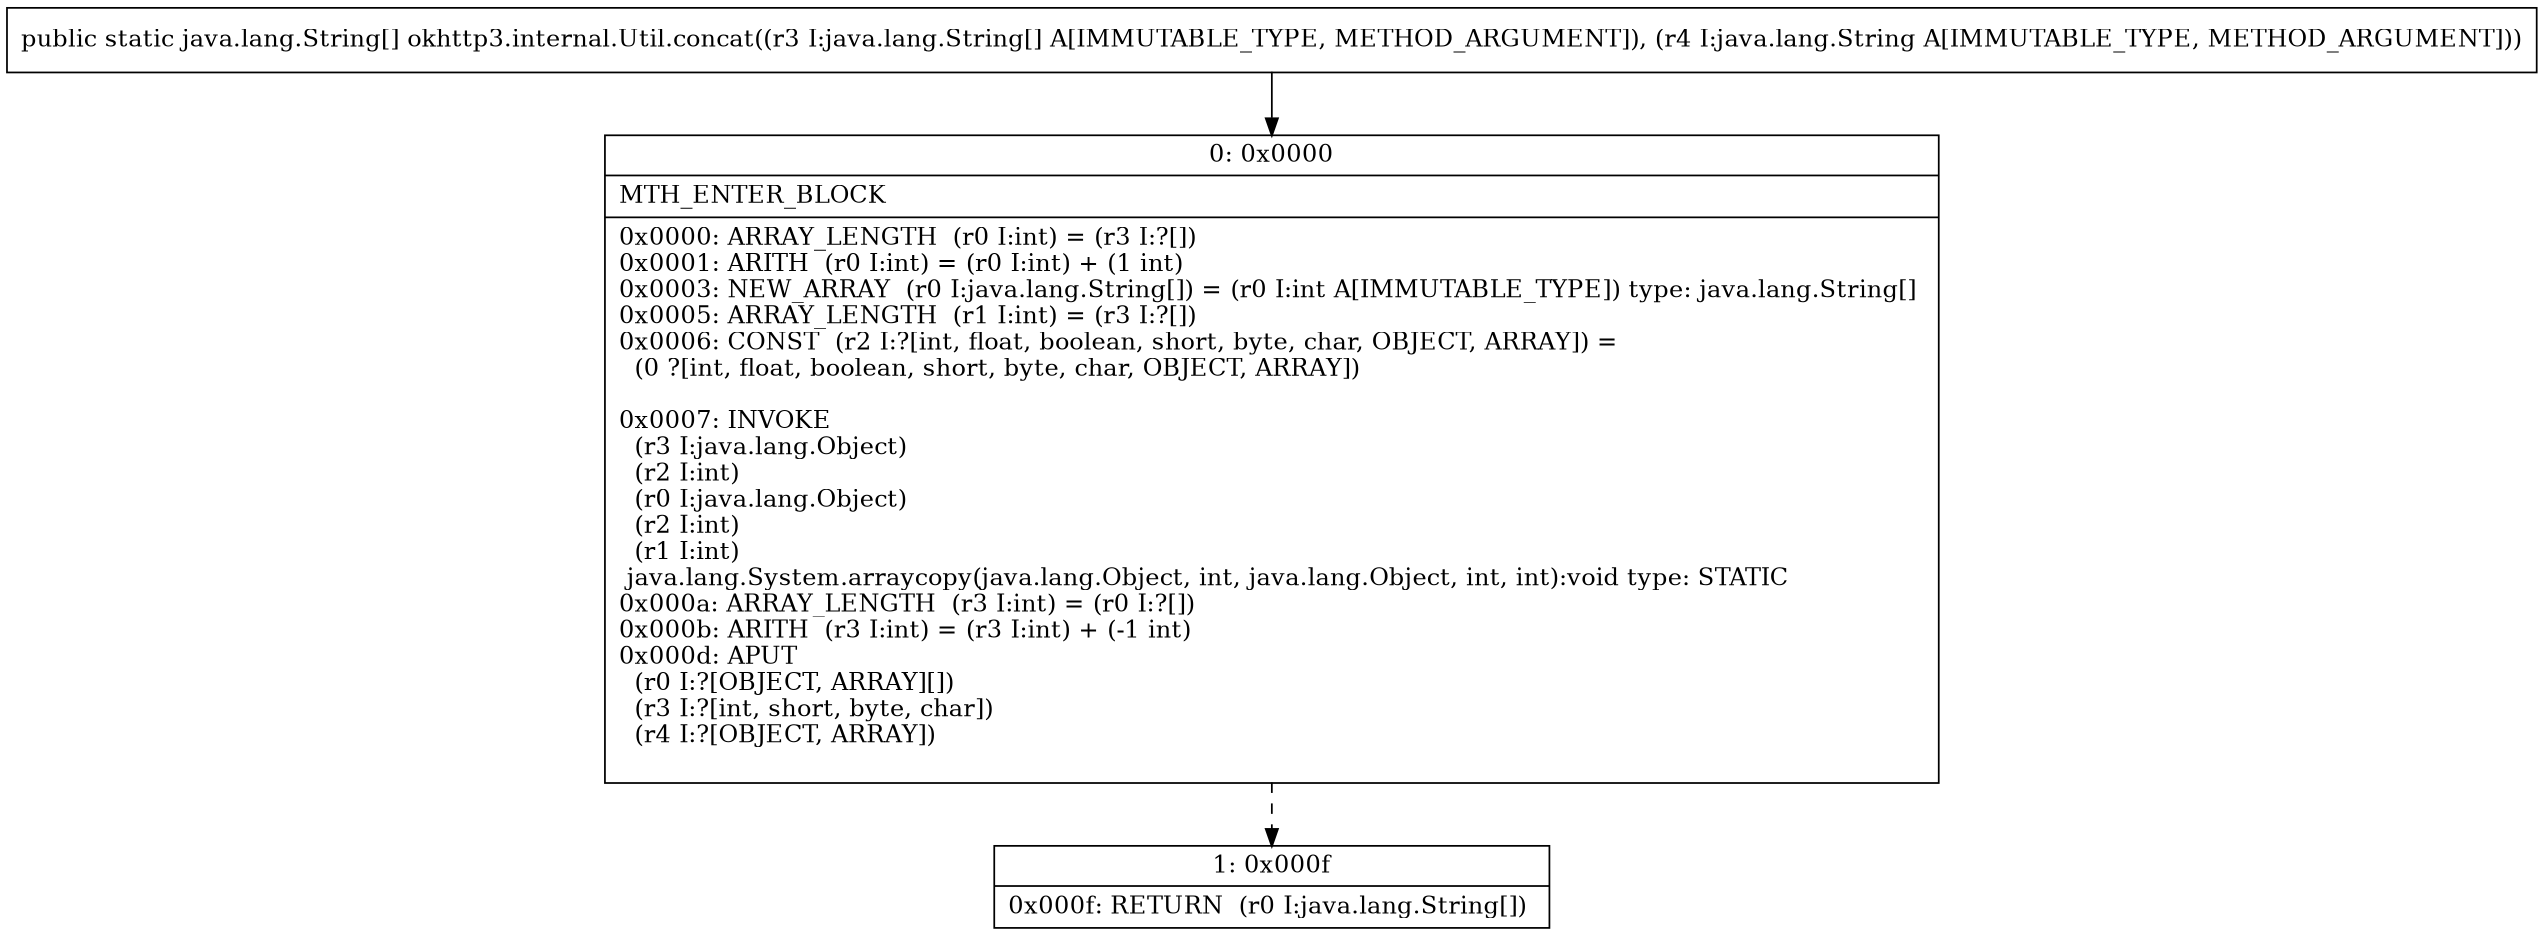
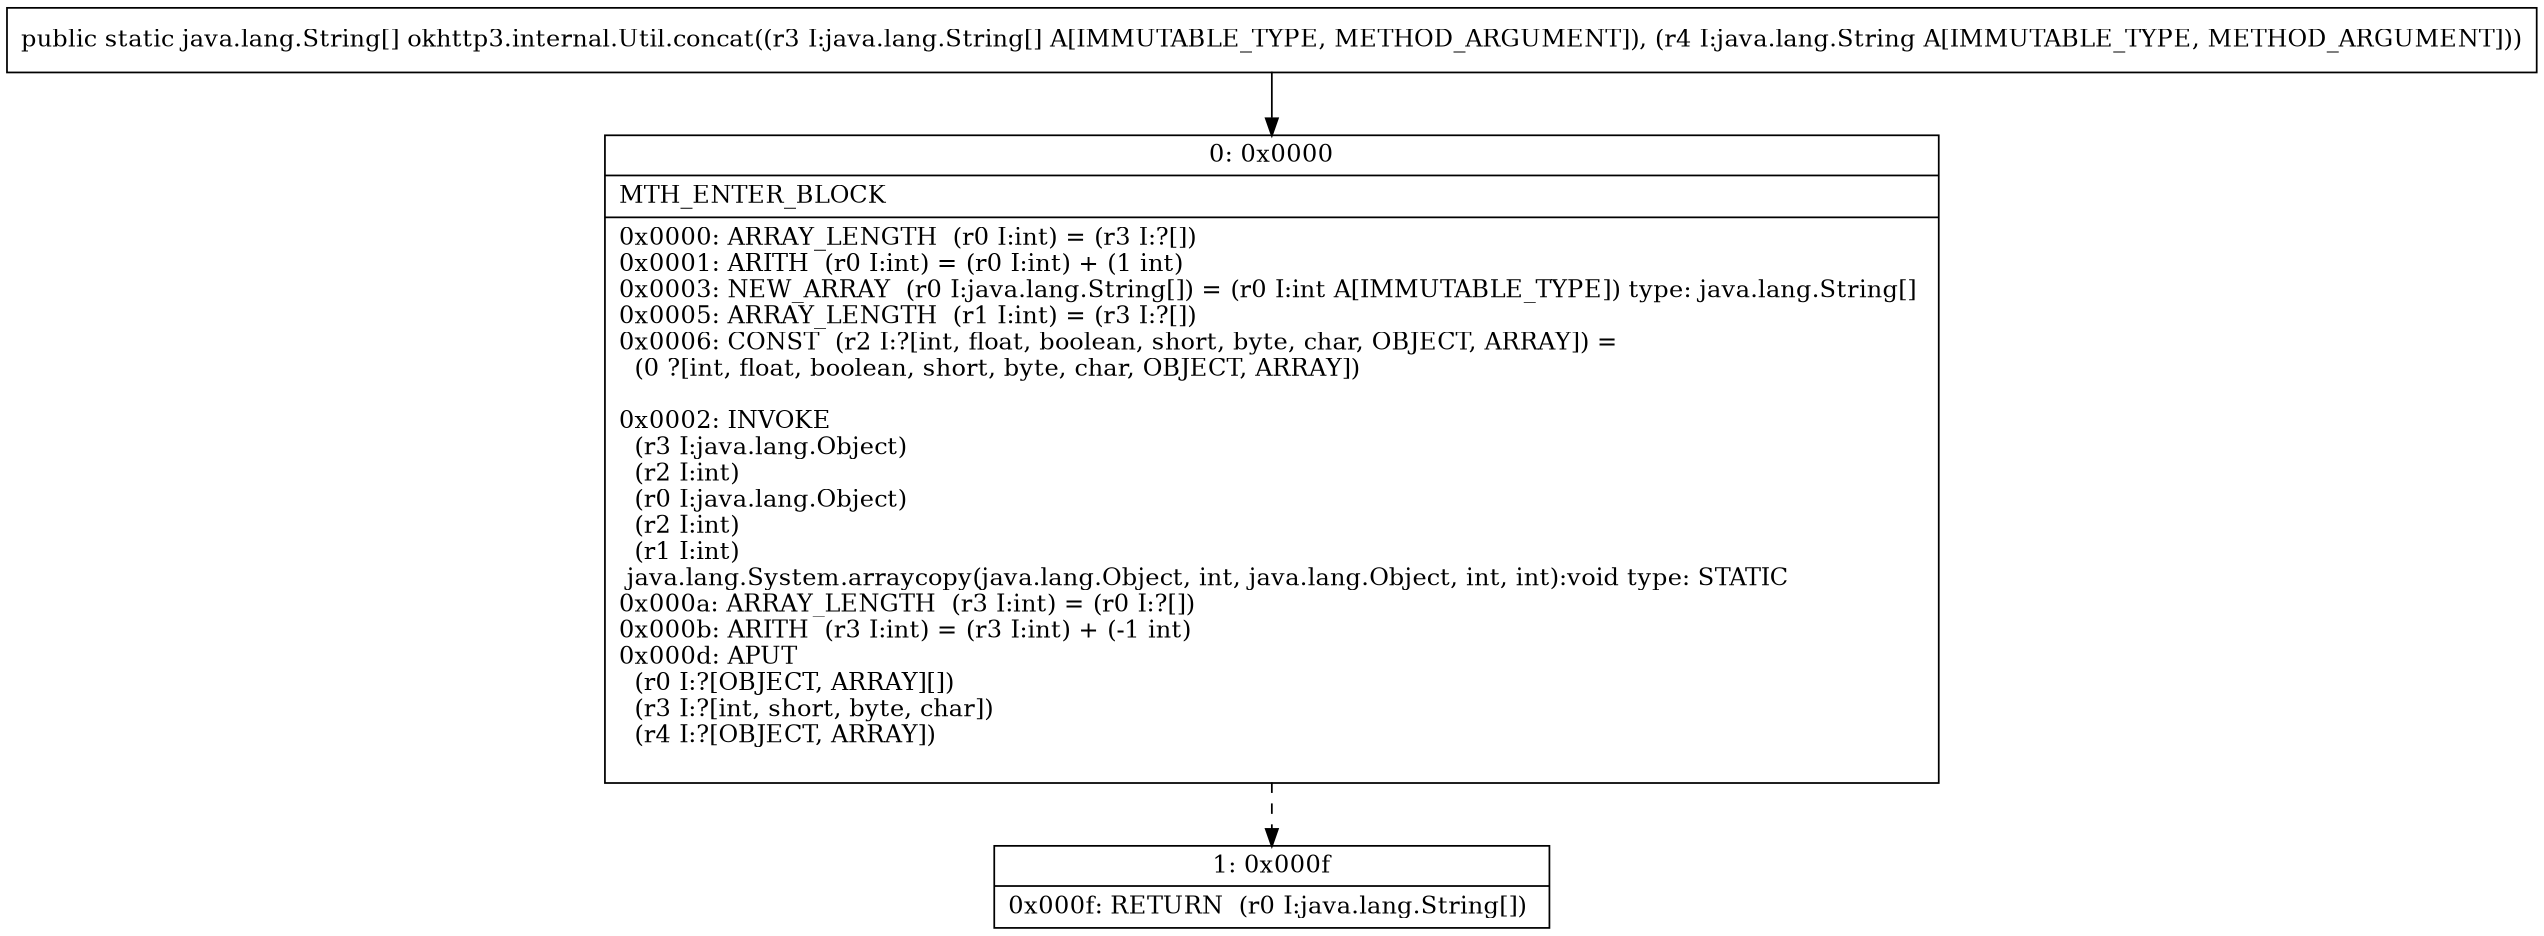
(733, 421) -> (733, 421)
